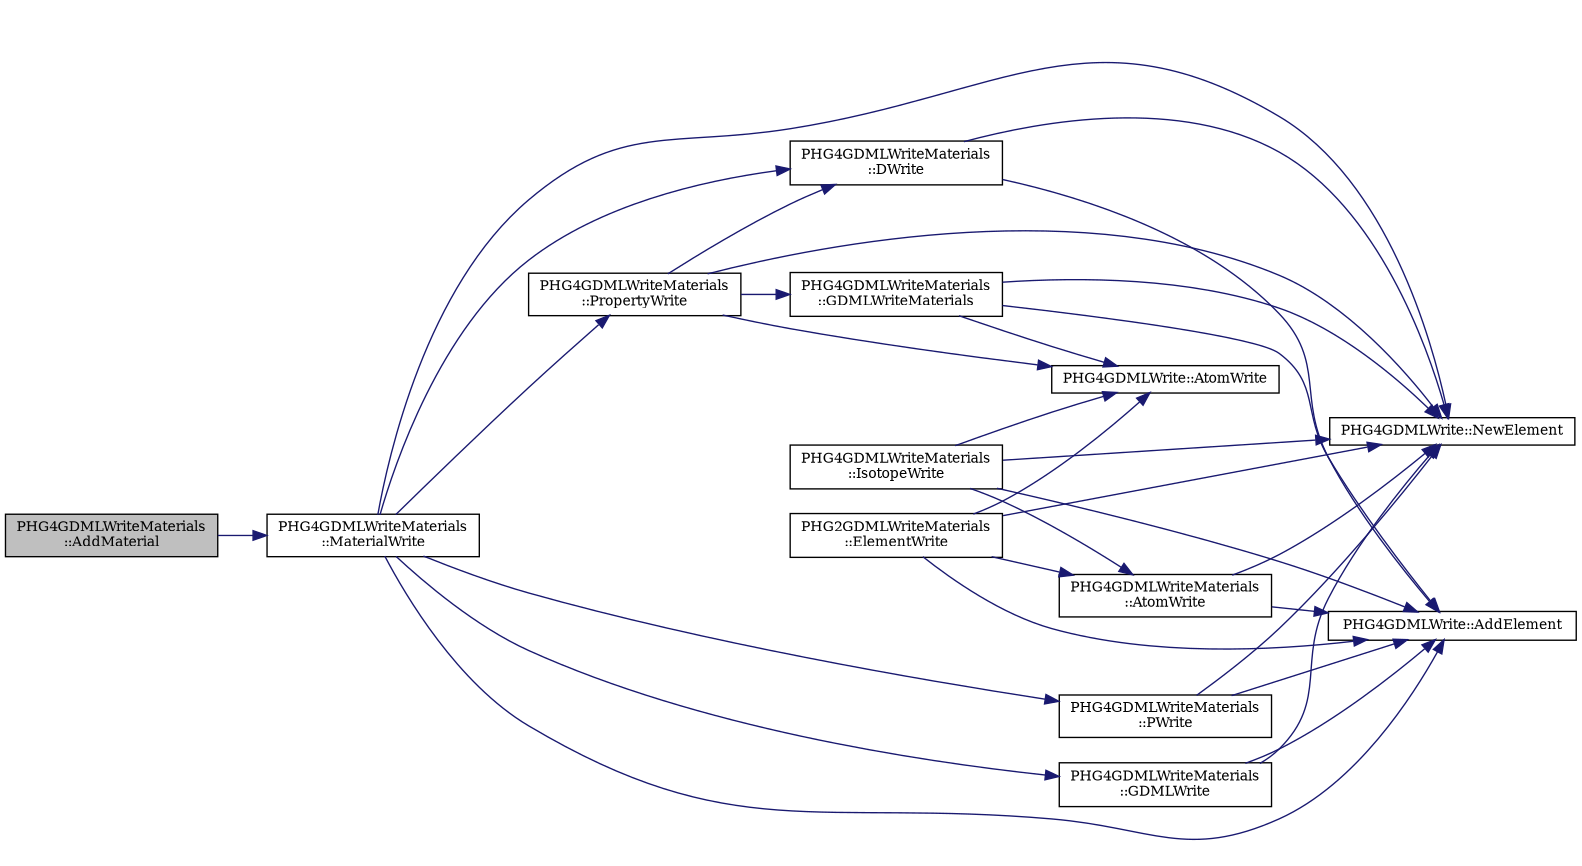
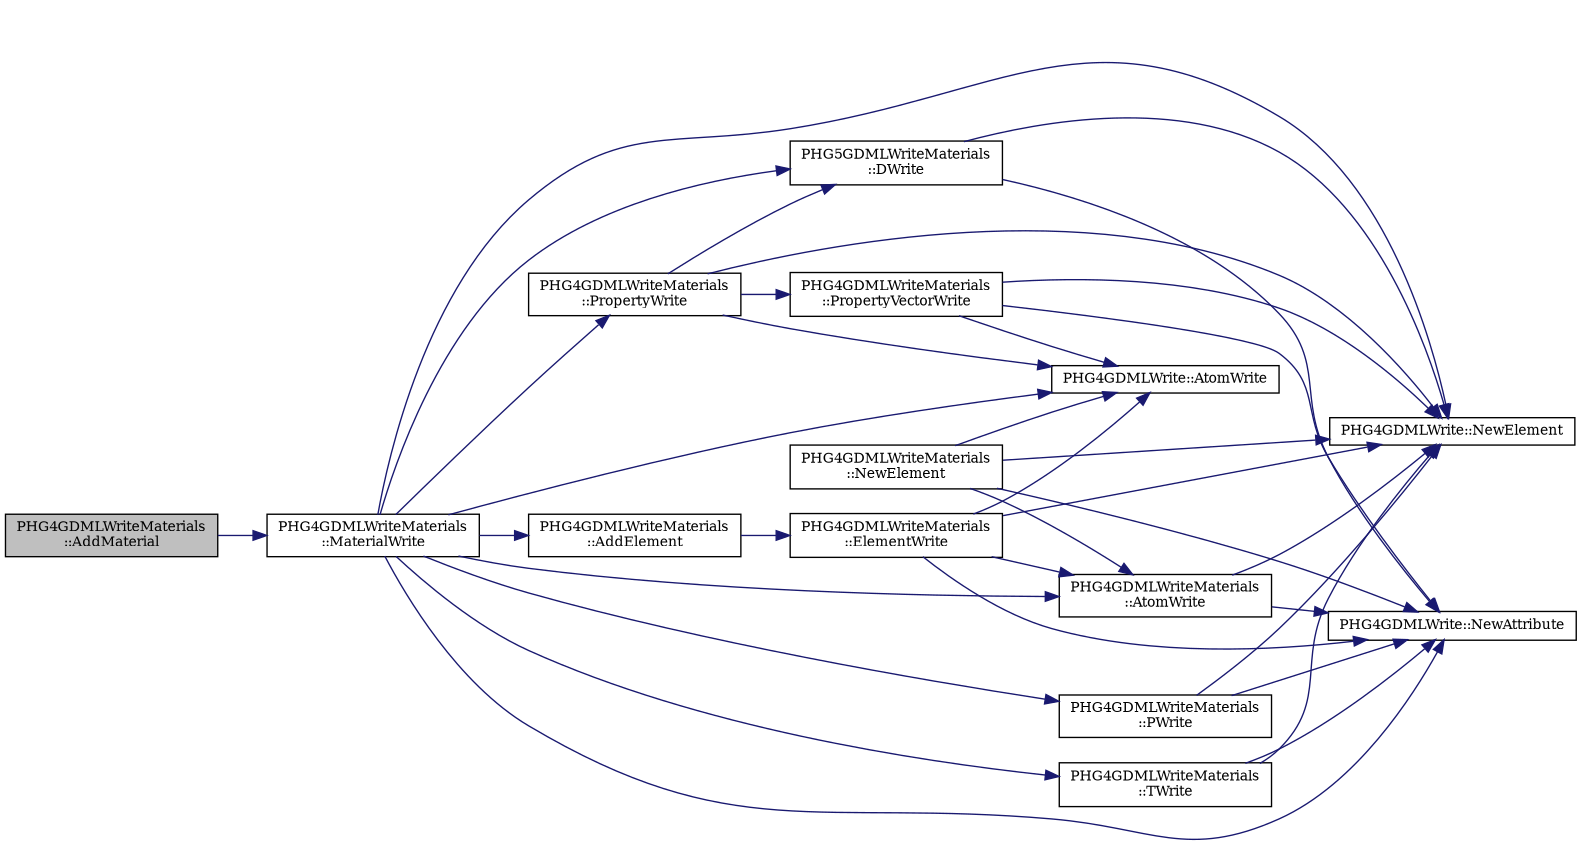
(896, 163) -> (896, 163)
(896, 294) -> (896, 294)
none -> (741, 443)
(896, 467) -> (896, 467)
none -> (635, 535)
(896, 535) -> (896, 535)
none -> (751, 588)
(1452, 626) -> (1452, 626)
(1165, 785) -> (1165, 785)
